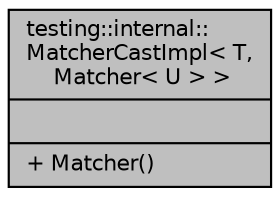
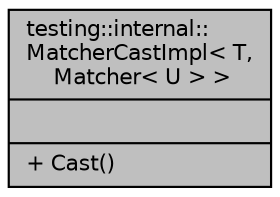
(91, 164) -> (71, 164)
